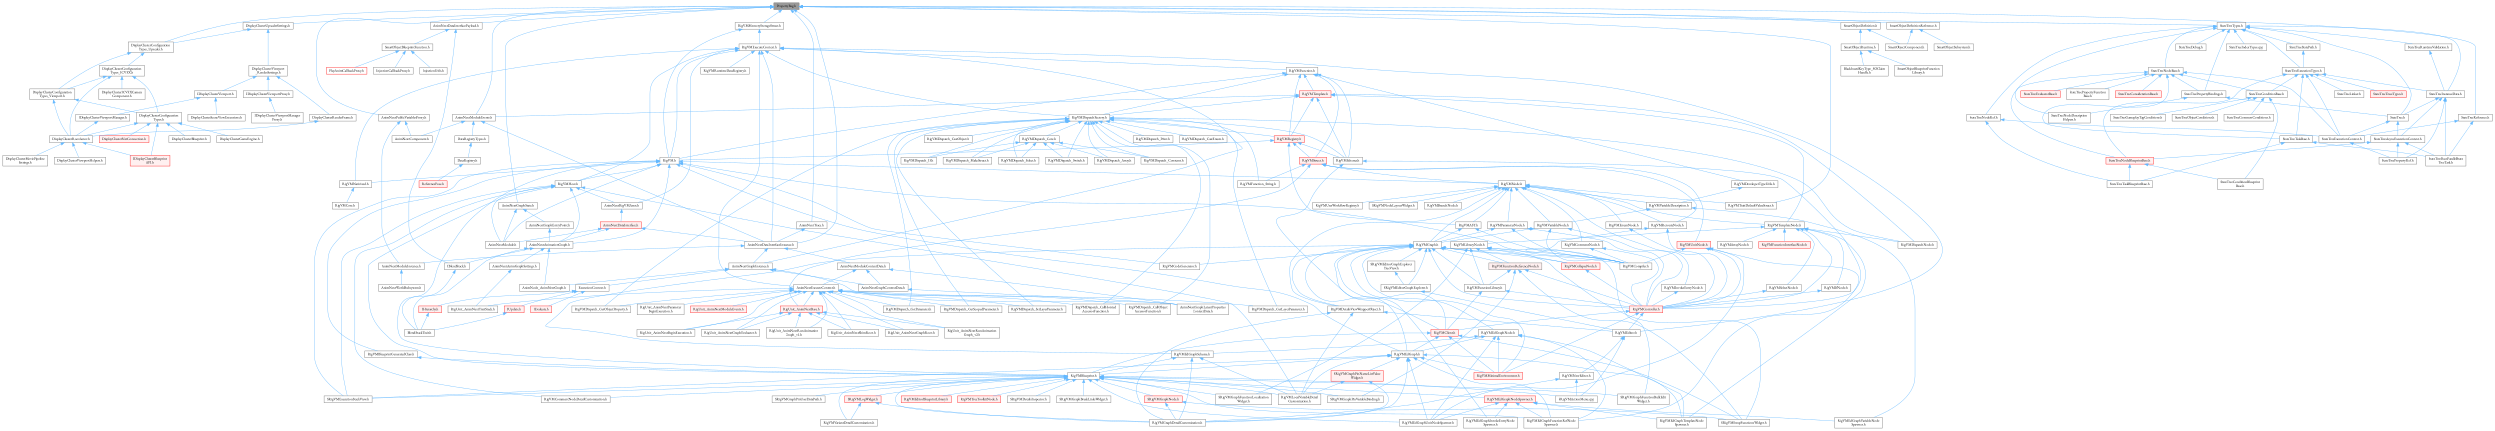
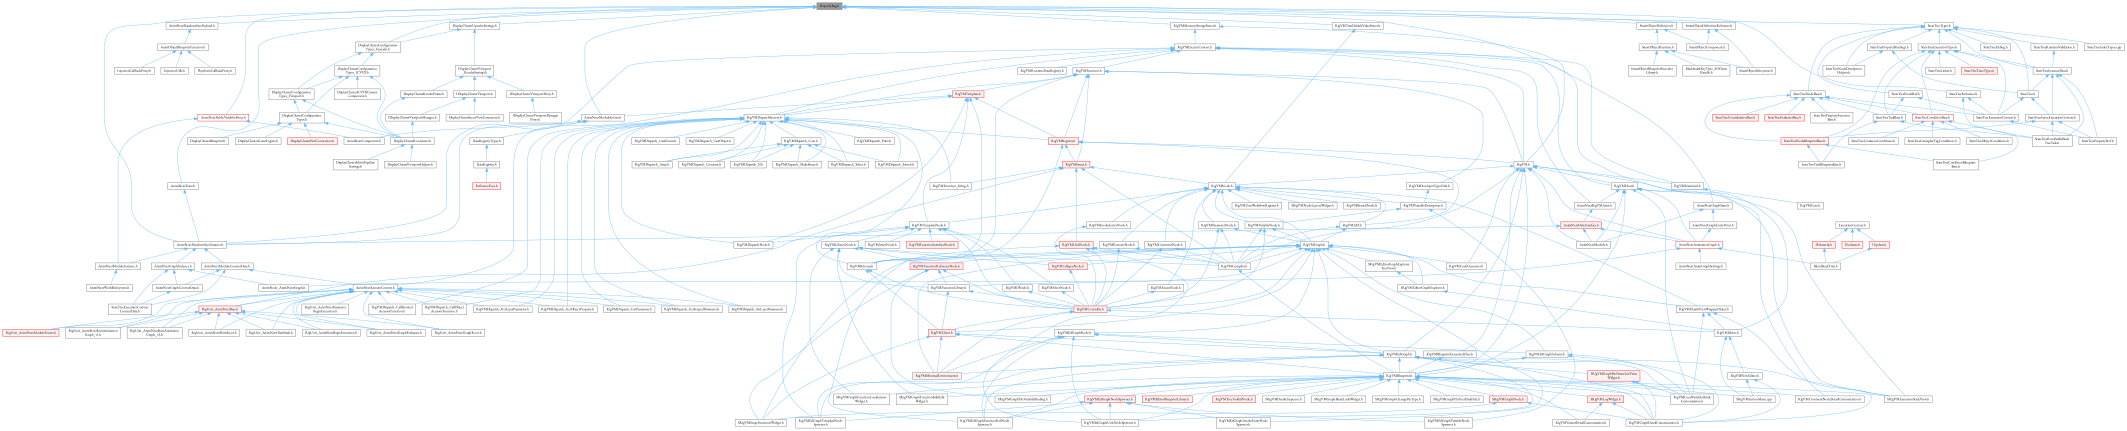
(2303, 47) -> none
none -> (1709, 59)
(347, 71) -> (215, 71)
(2186, 83) -> none
(2267, 94) -> (1933, 118)
(404, 118) -> (223, 118)
(1213, 158) -> none
(150, 161) -> none
(2045, 162) -> (1897, 107)
(1601, 170) -> (1157, 216)
(1627, 195) -> (1289, 107)
(550, 245) -> (1699, 245)
none -> (1084, 252)
(457, 266) -> none
(1515, 266) -> (937, 266)
(667, 278) -> none
(492, 289) -> (247, 322)
(1203, 309) -> (130, 309)
none -> (122, 320)
none -> (1315, 326)
(1498, 376) -> (937, 376)
none -> (1398, 399)
